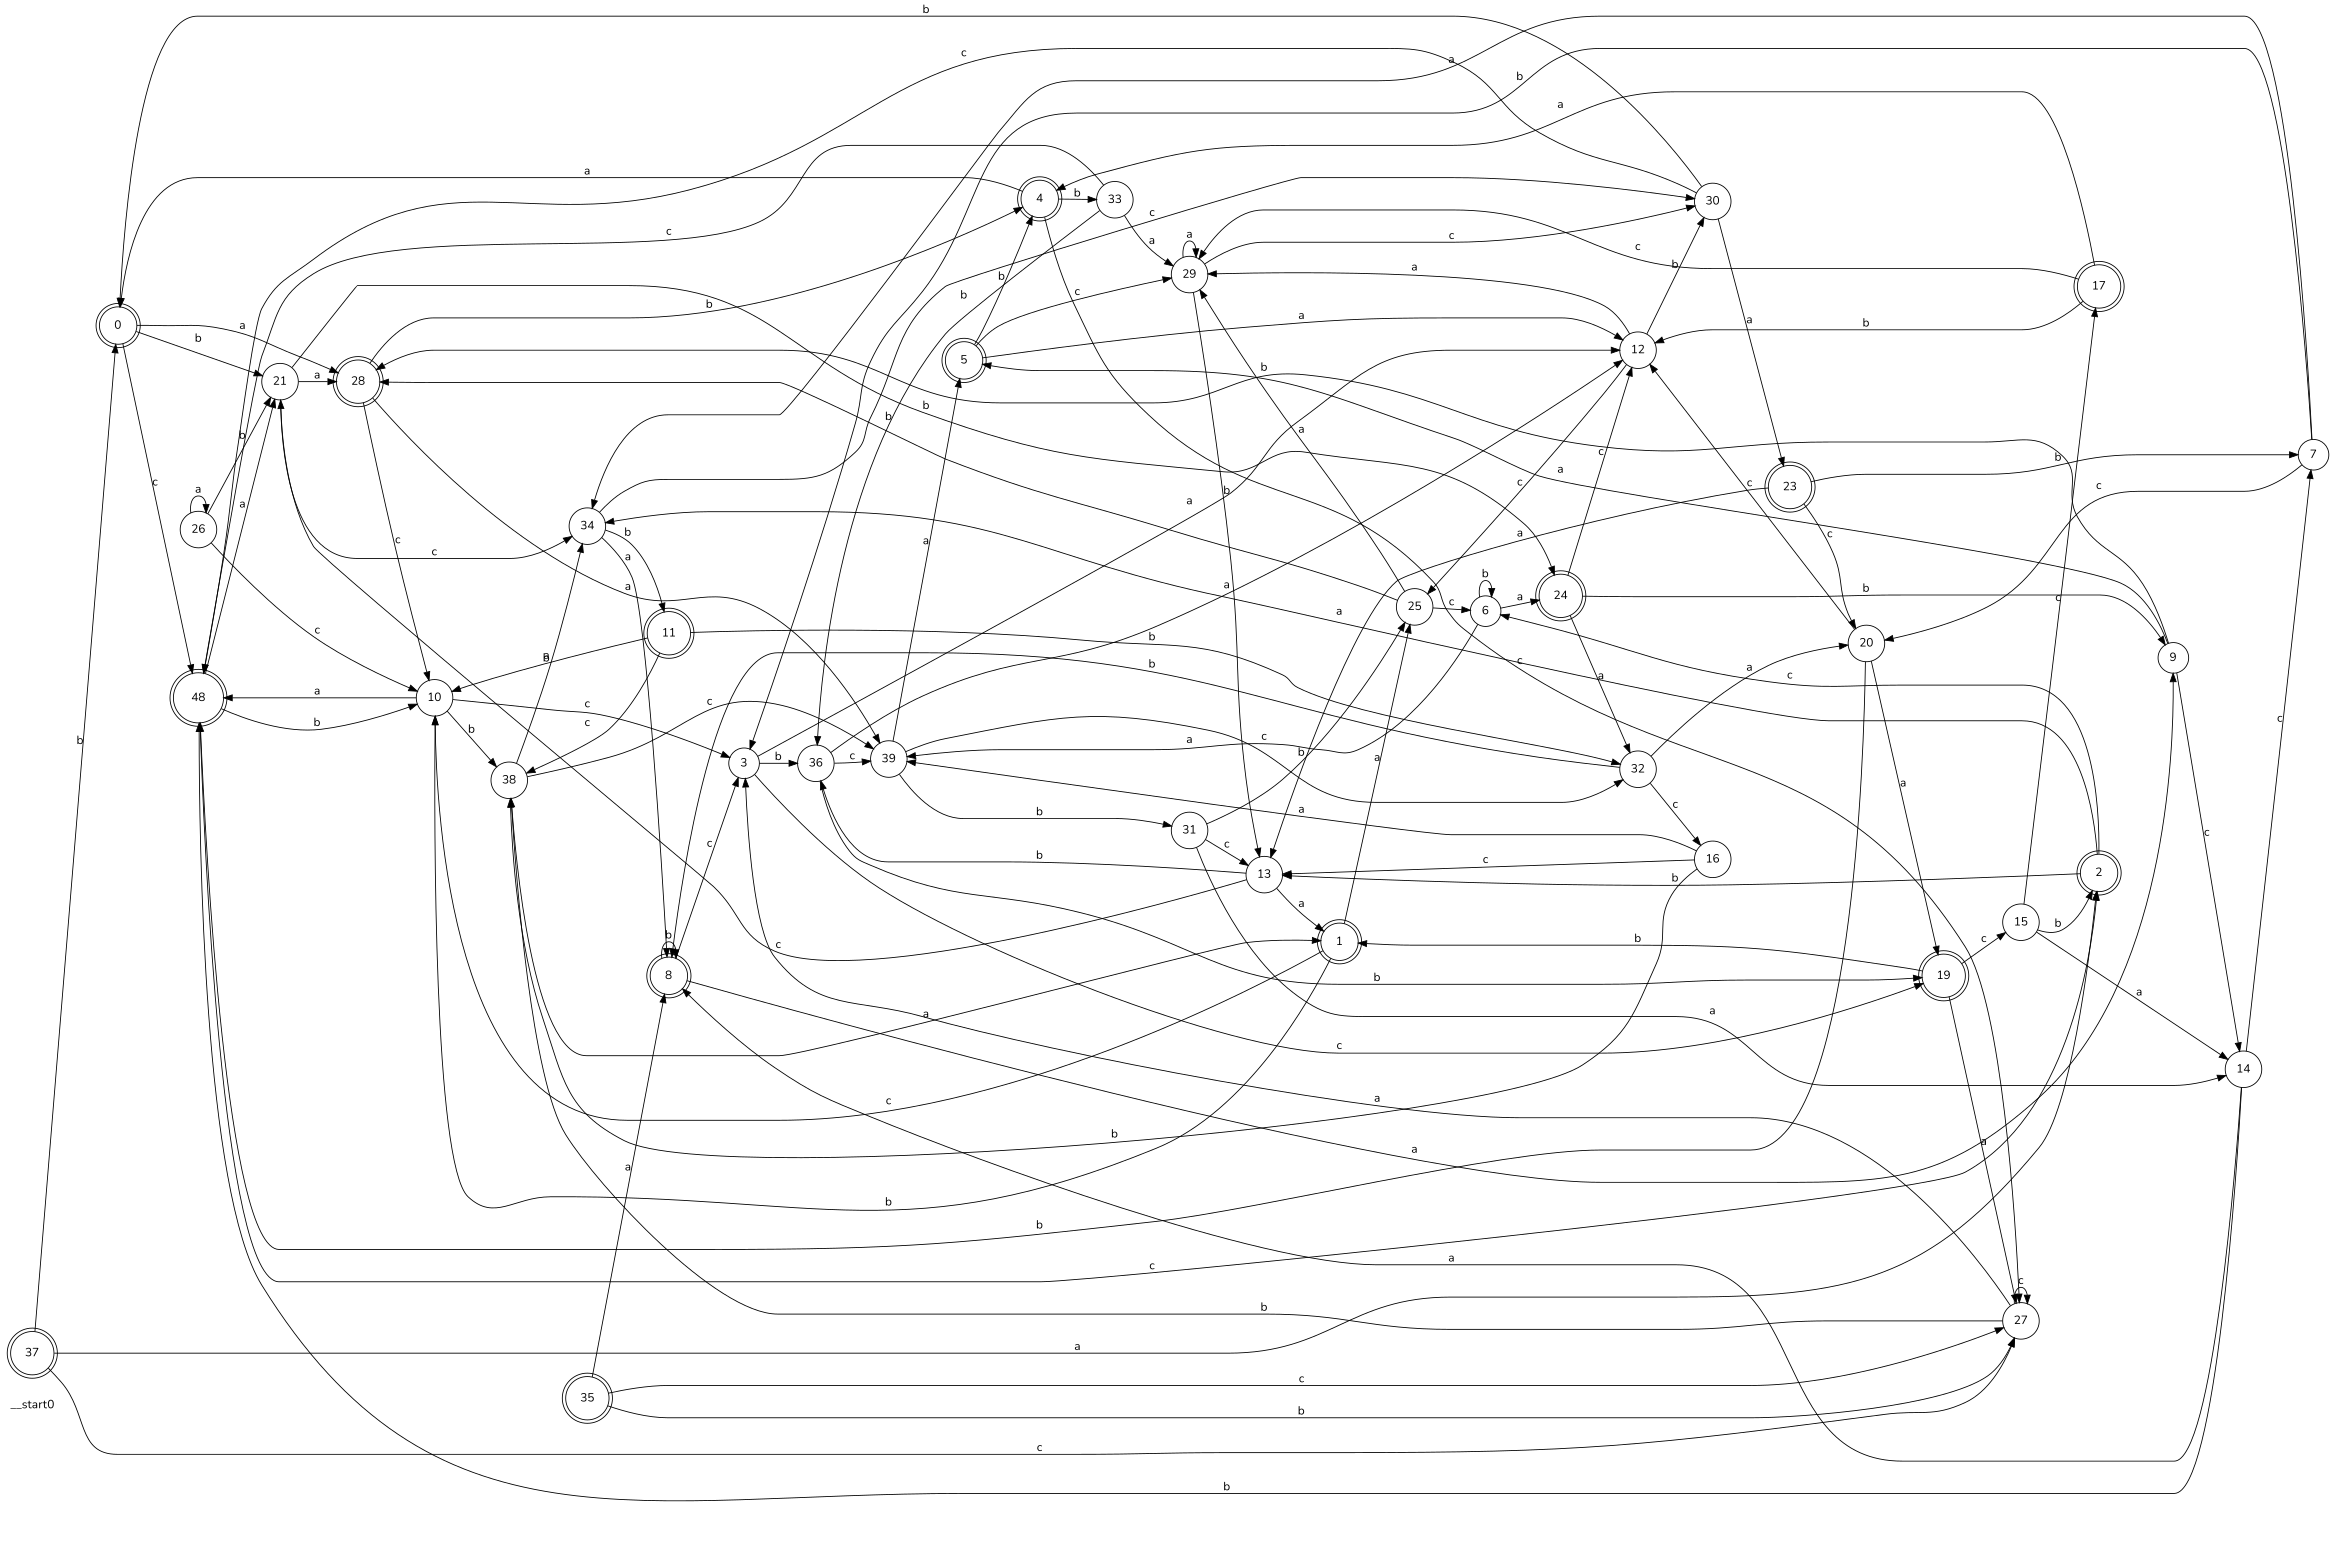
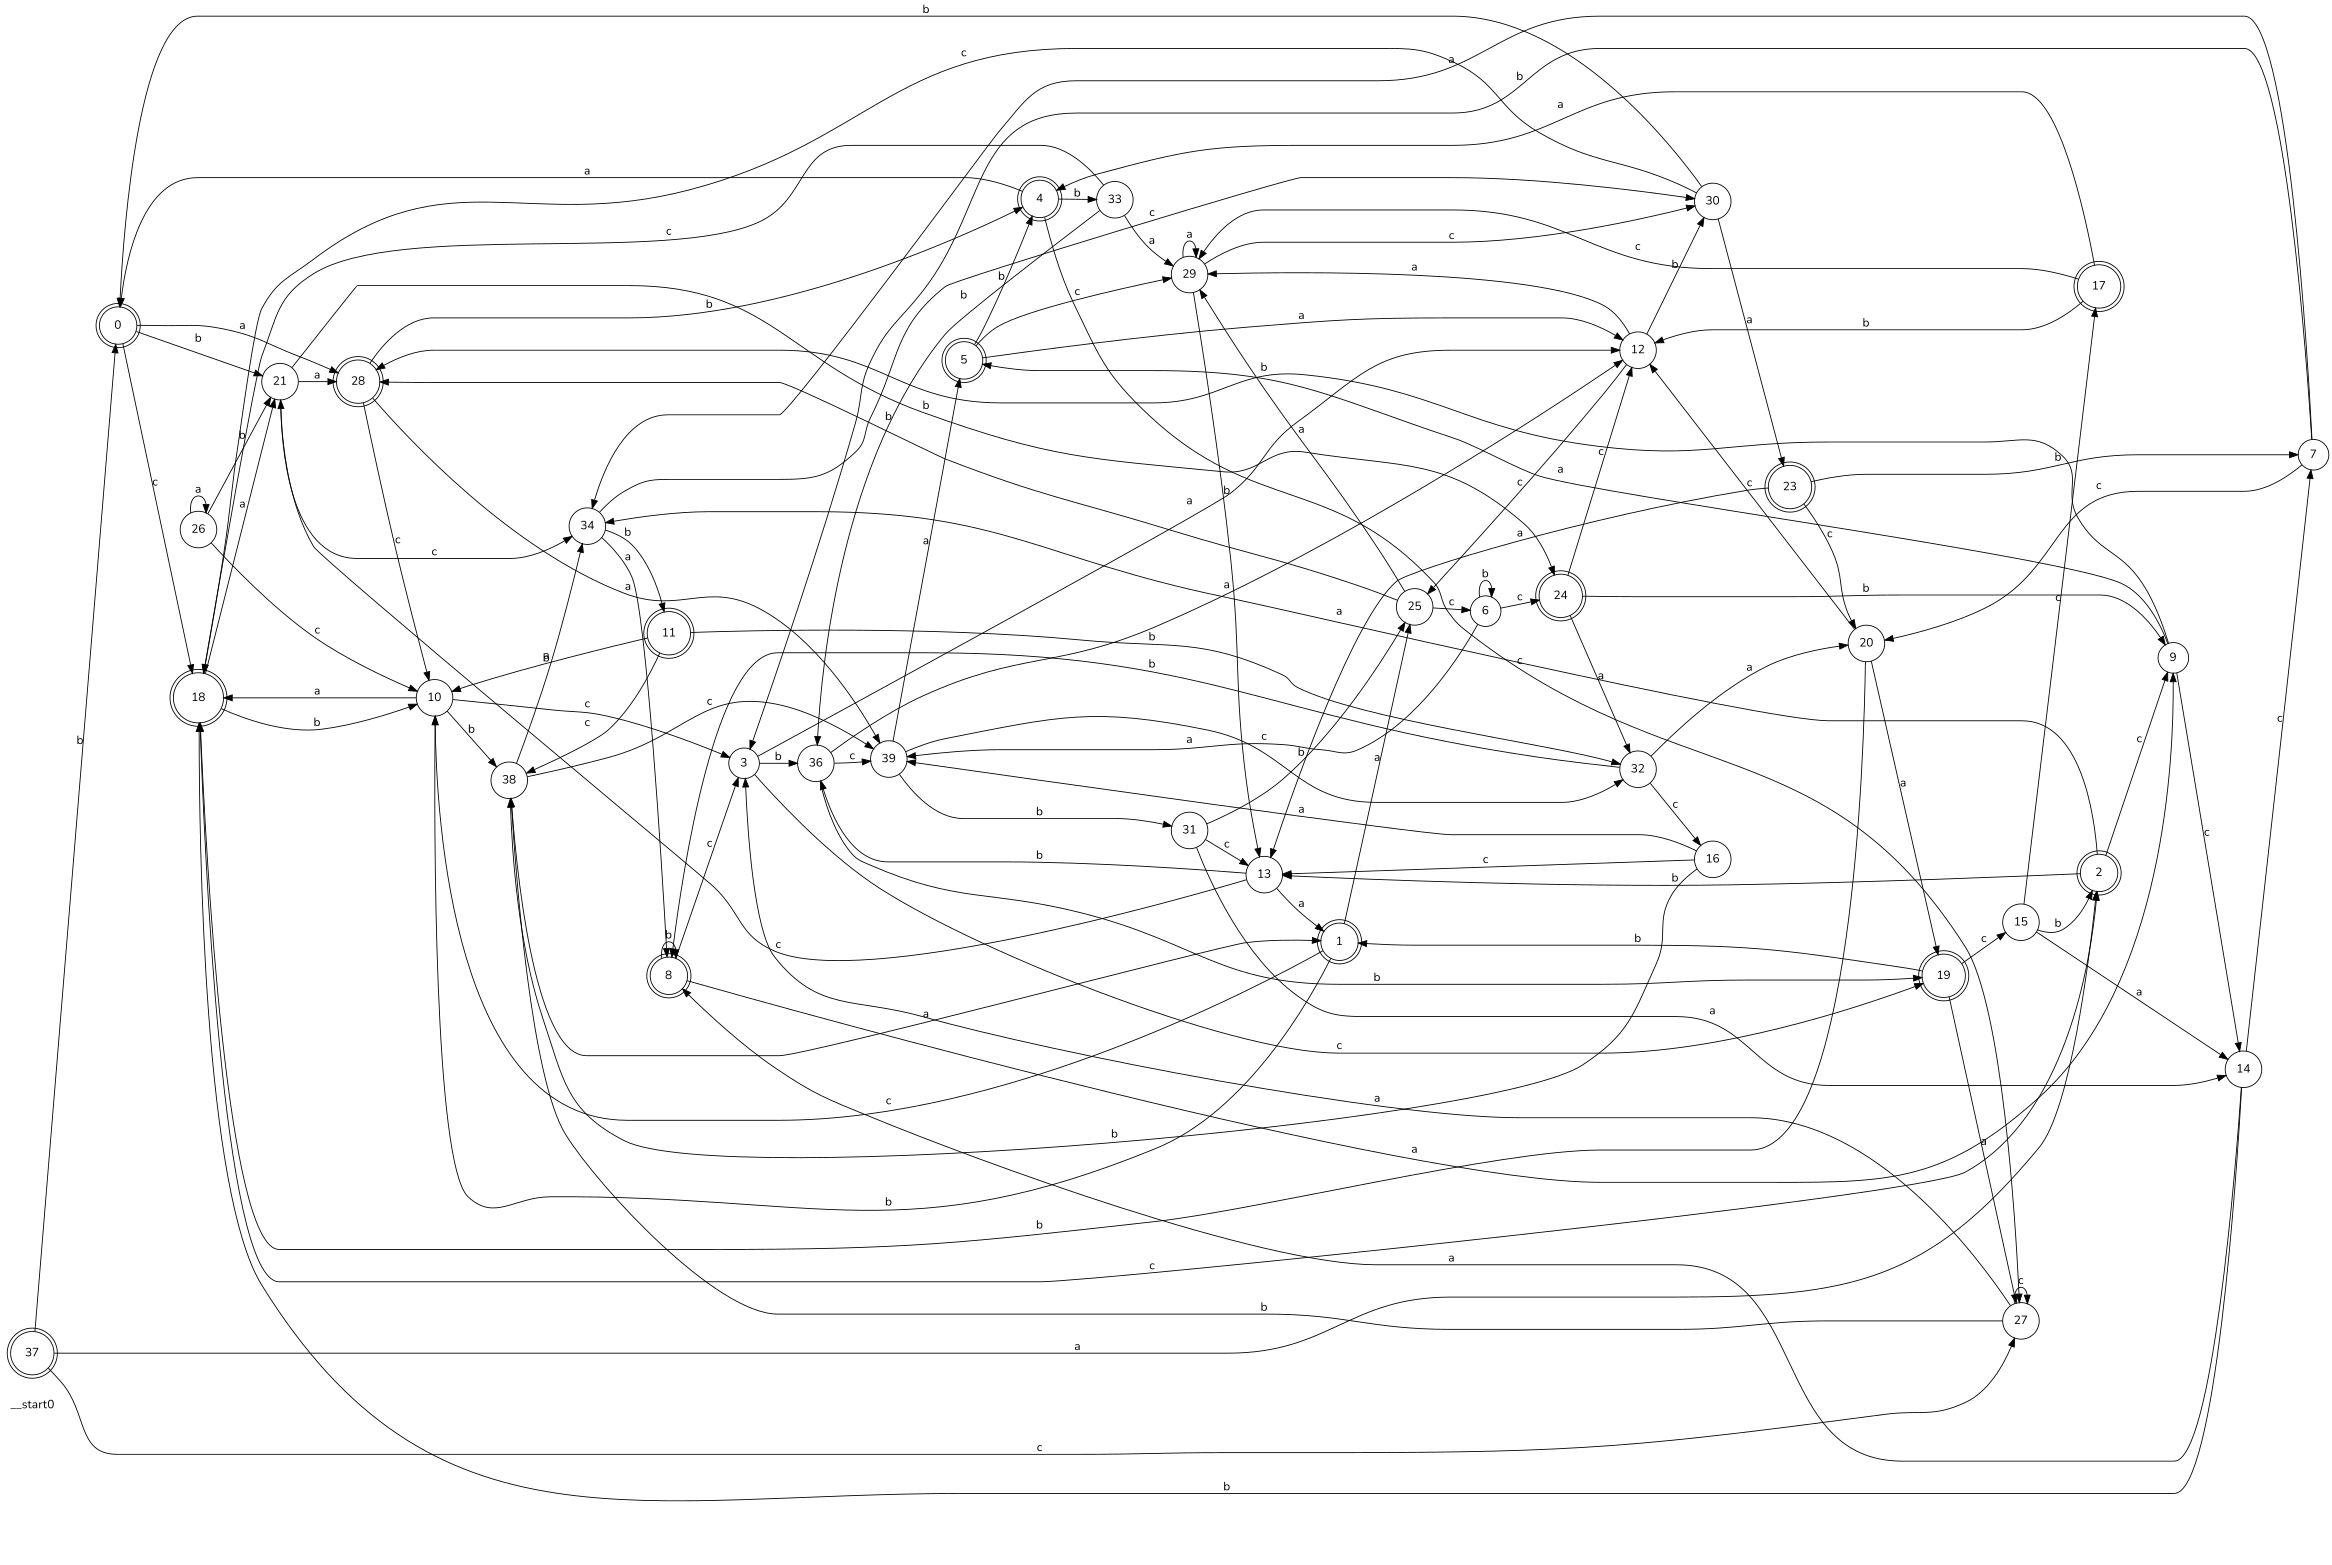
(1520, 597) -> (1520, 597)
(1845, 686) -> (2135, 768)
(198, 698) -> (198, 698)
(587, 1398) -> none
